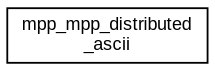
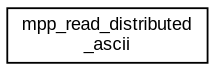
(107, 36) -> (107, 36)
